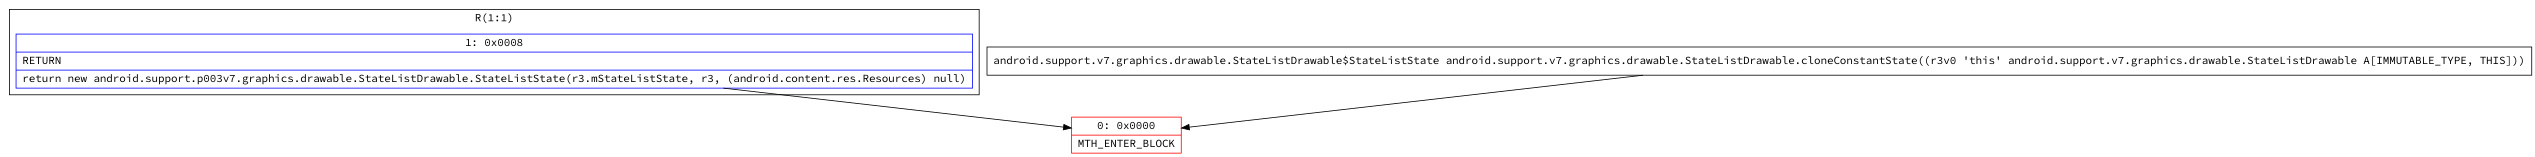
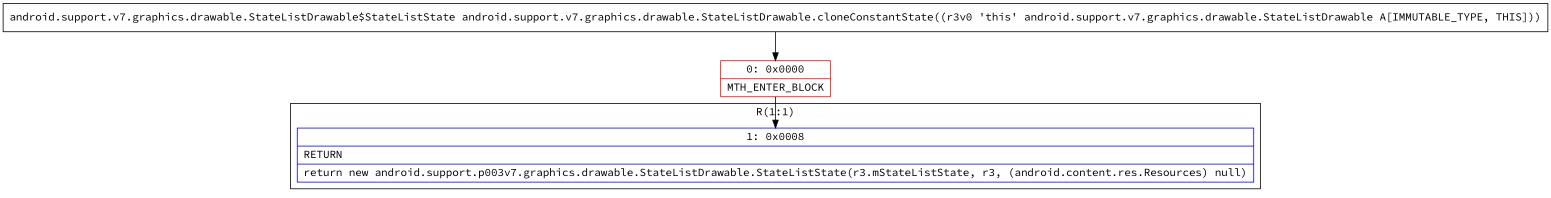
(893, 108) -> (776, 108)
